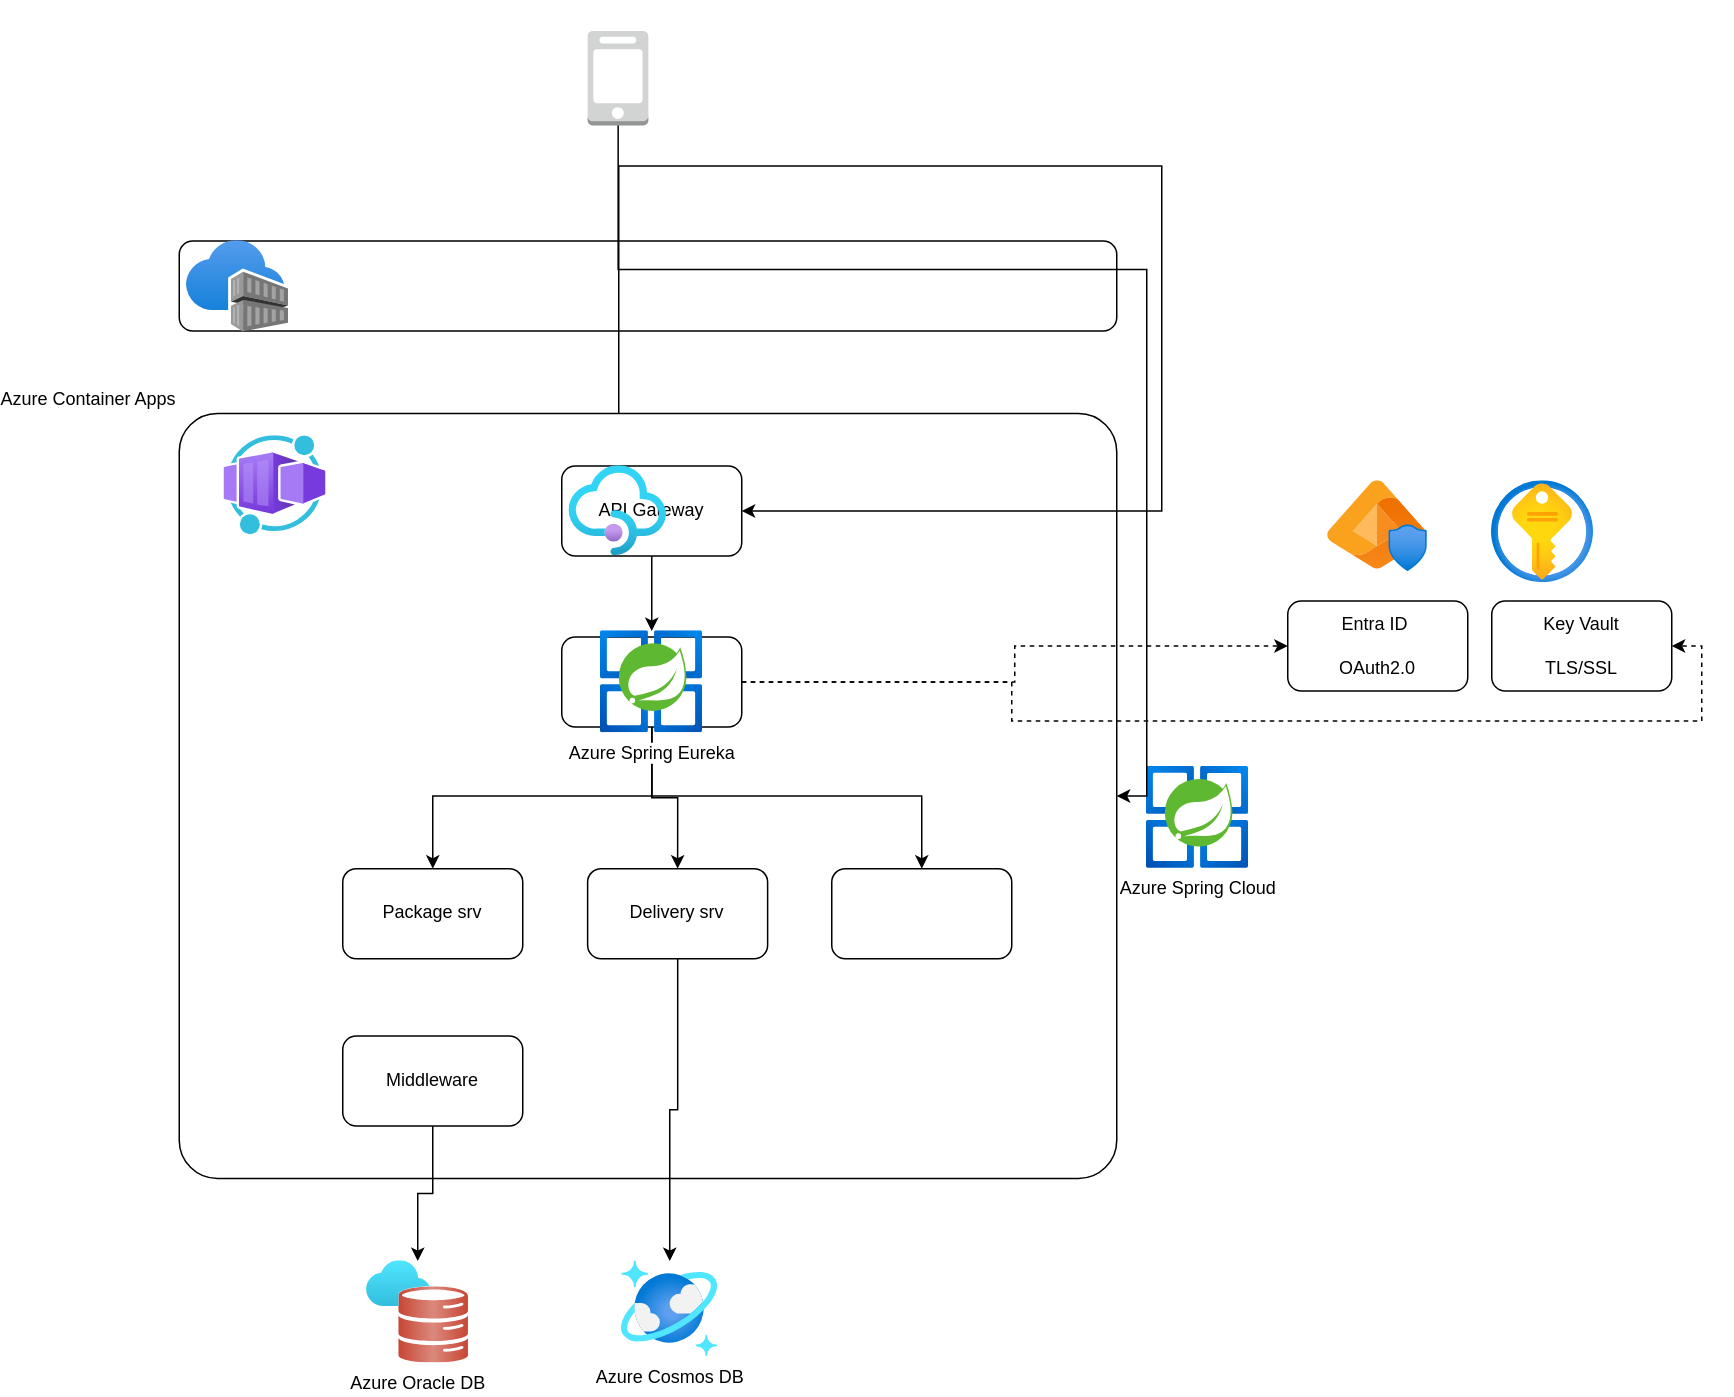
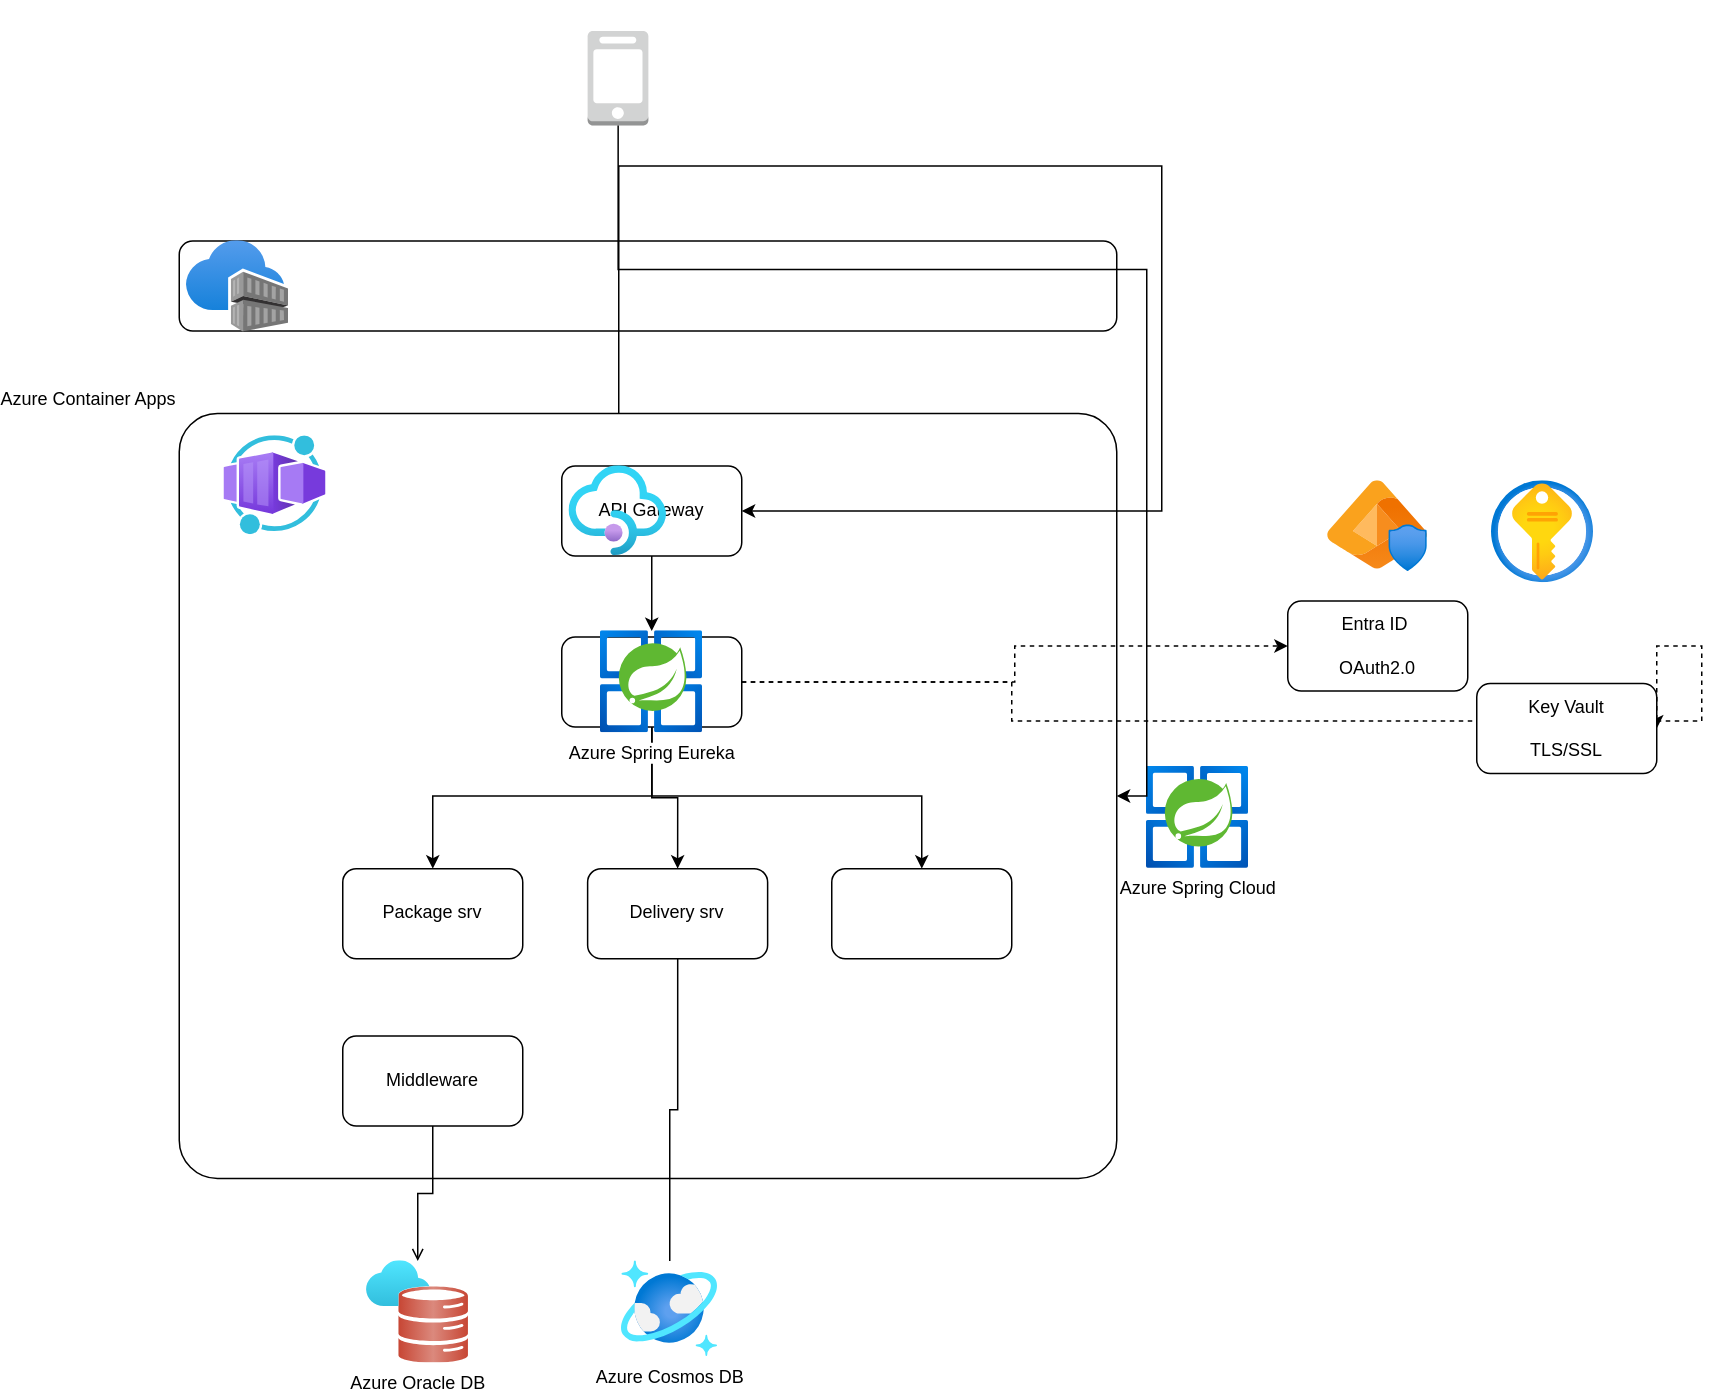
(1582, 646) -> (1567, 728)
(418, 1249) -> (418, 1251)
(670, 1249) -> (670, 1254)
